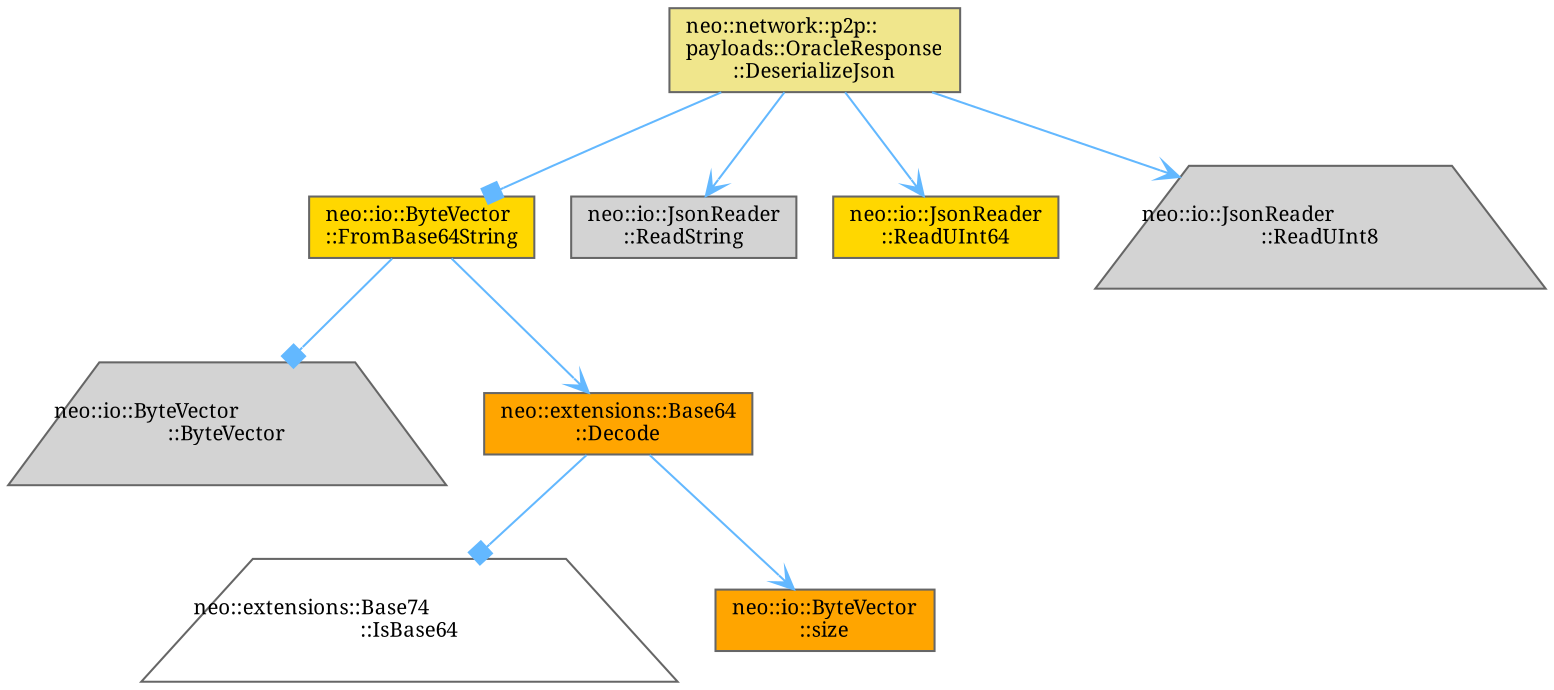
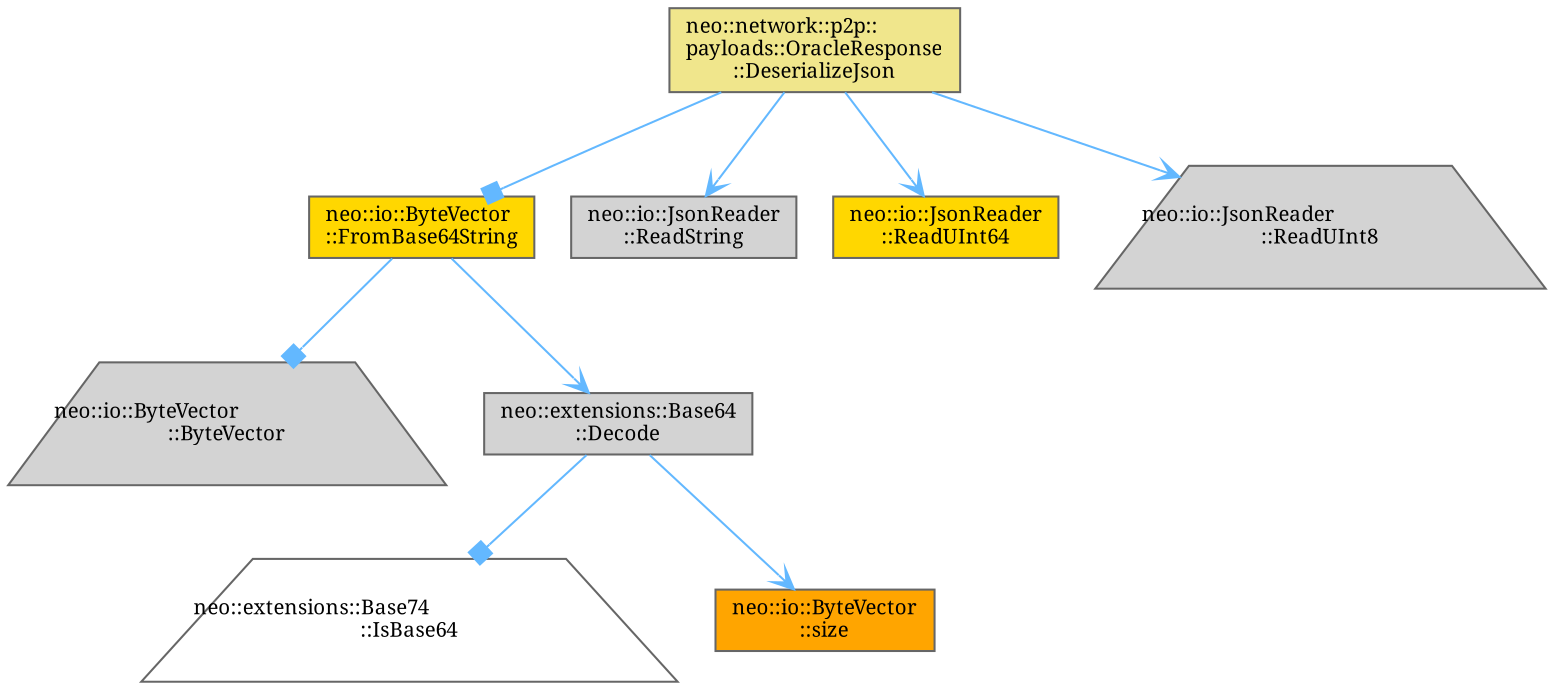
(618, 424) -> (618, 424)
